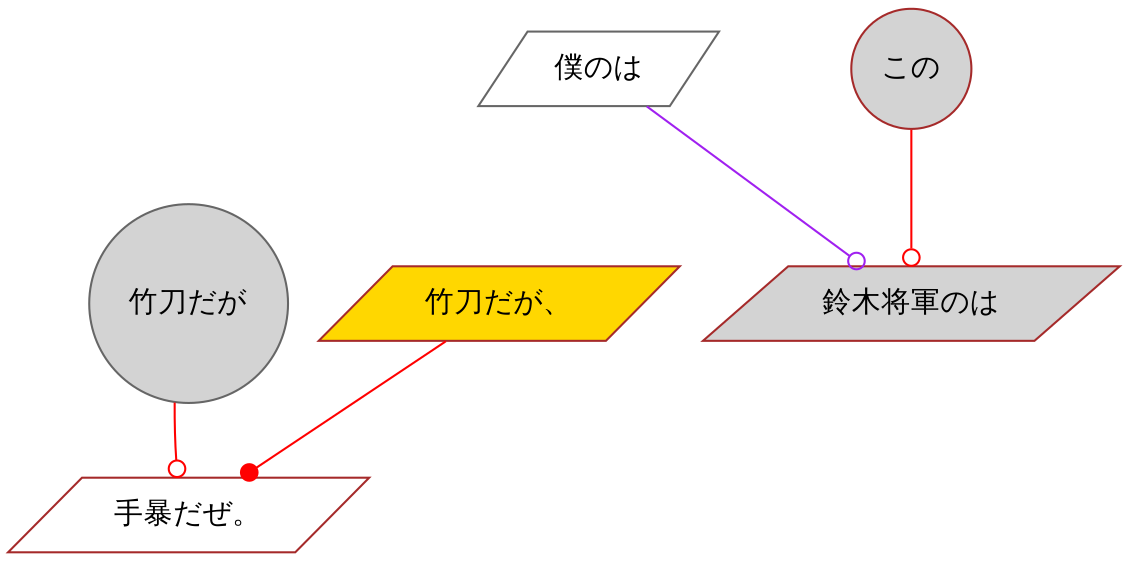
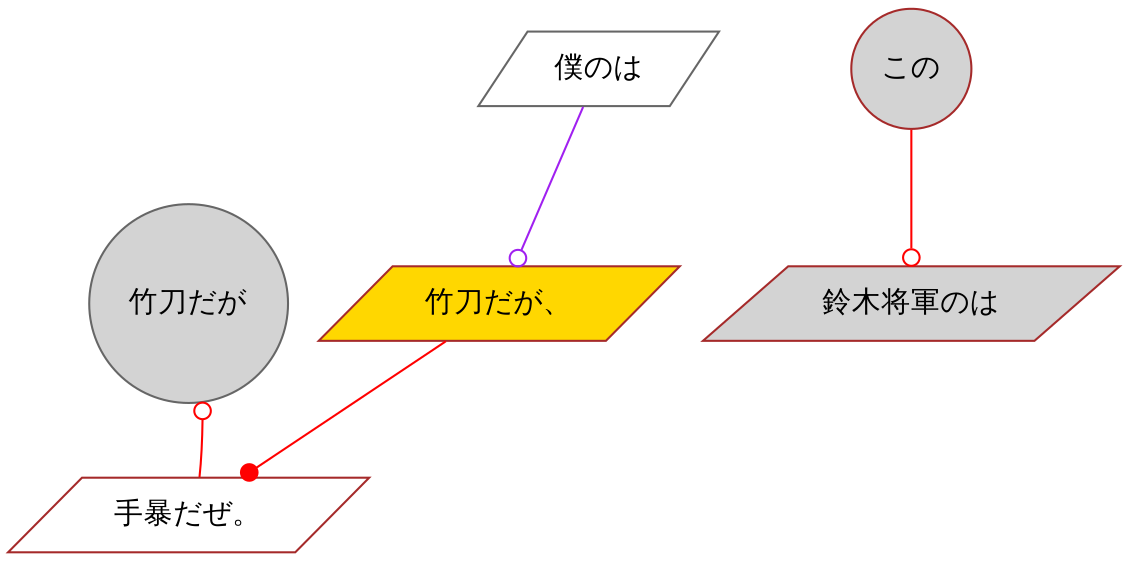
(748, 181) -> (552, 178)
(175, 432) -> (202, 448)
